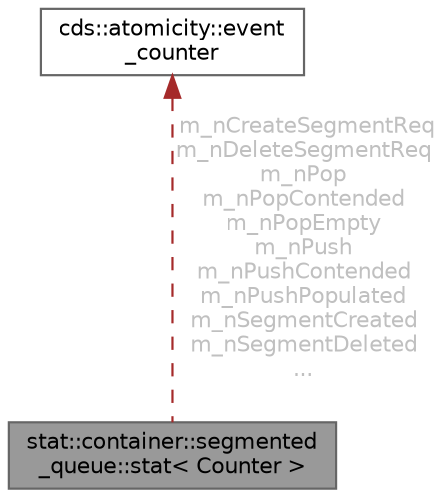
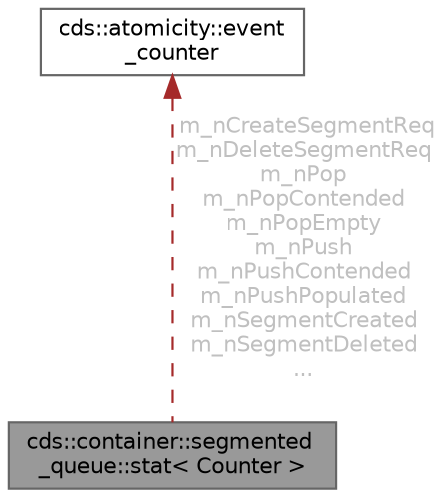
(172, 455) -> (172, 455)
